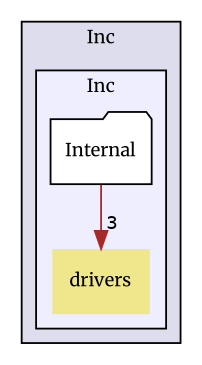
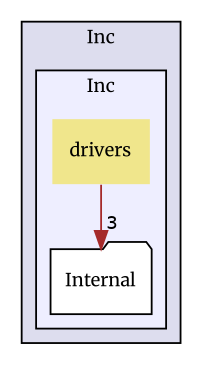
(101, 208) -> (101, 208)
